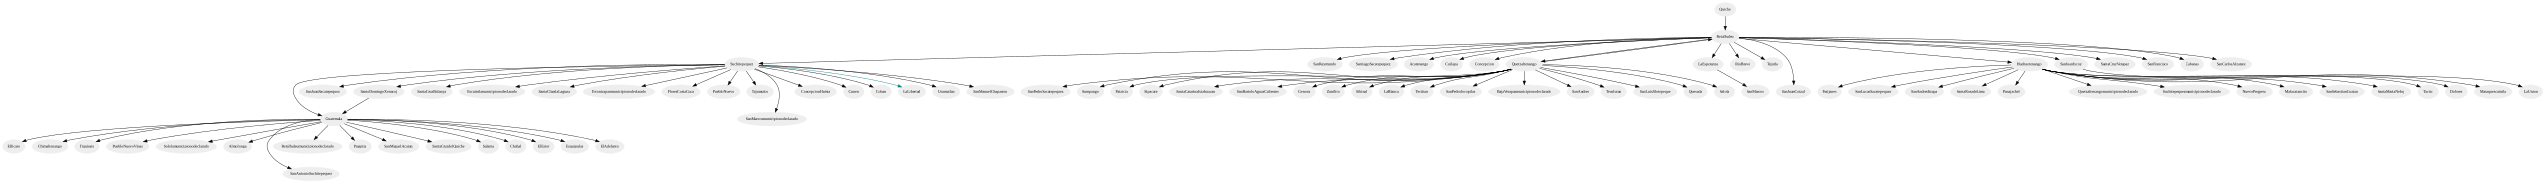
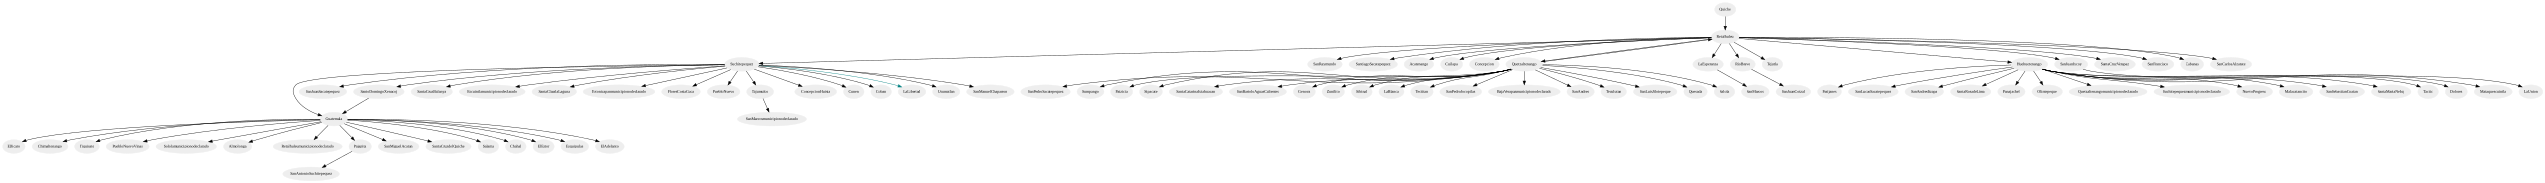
(1776, 49) -> (1766, 77)
(776, 84) -> (765, 104)
none -> (2047, 92)
(271, 138) -> (339, 158)
